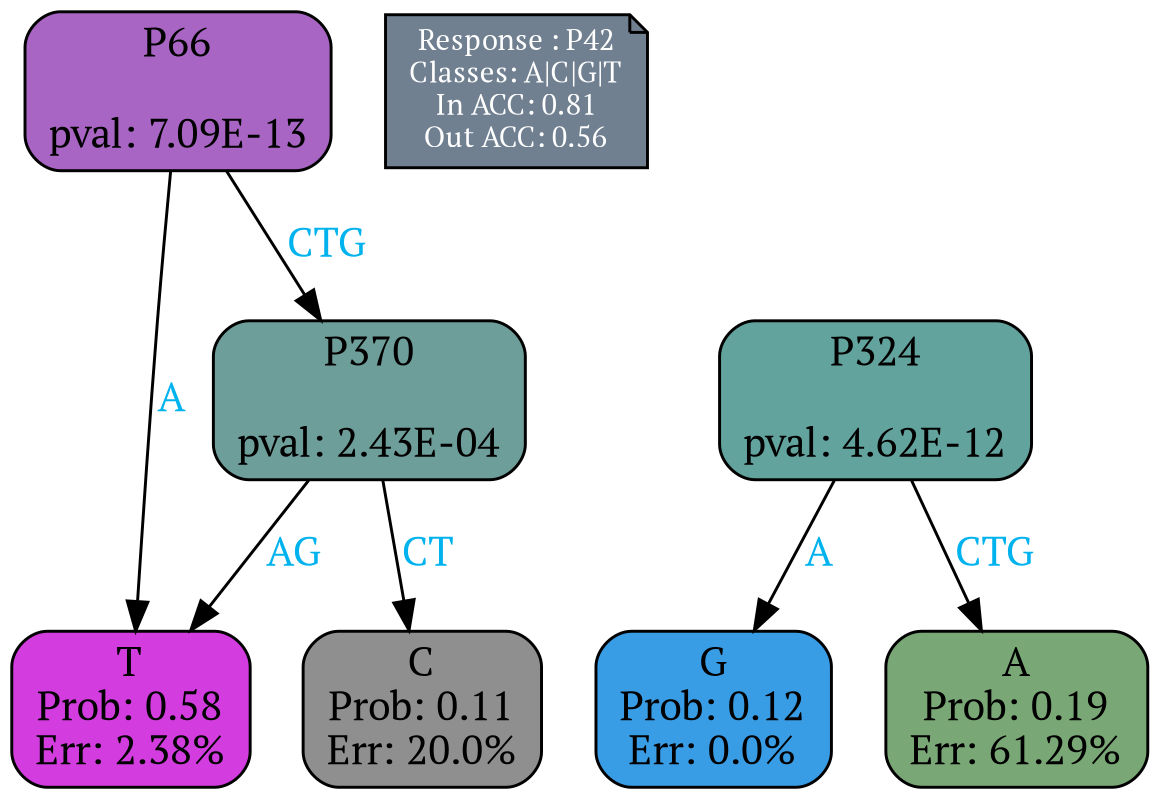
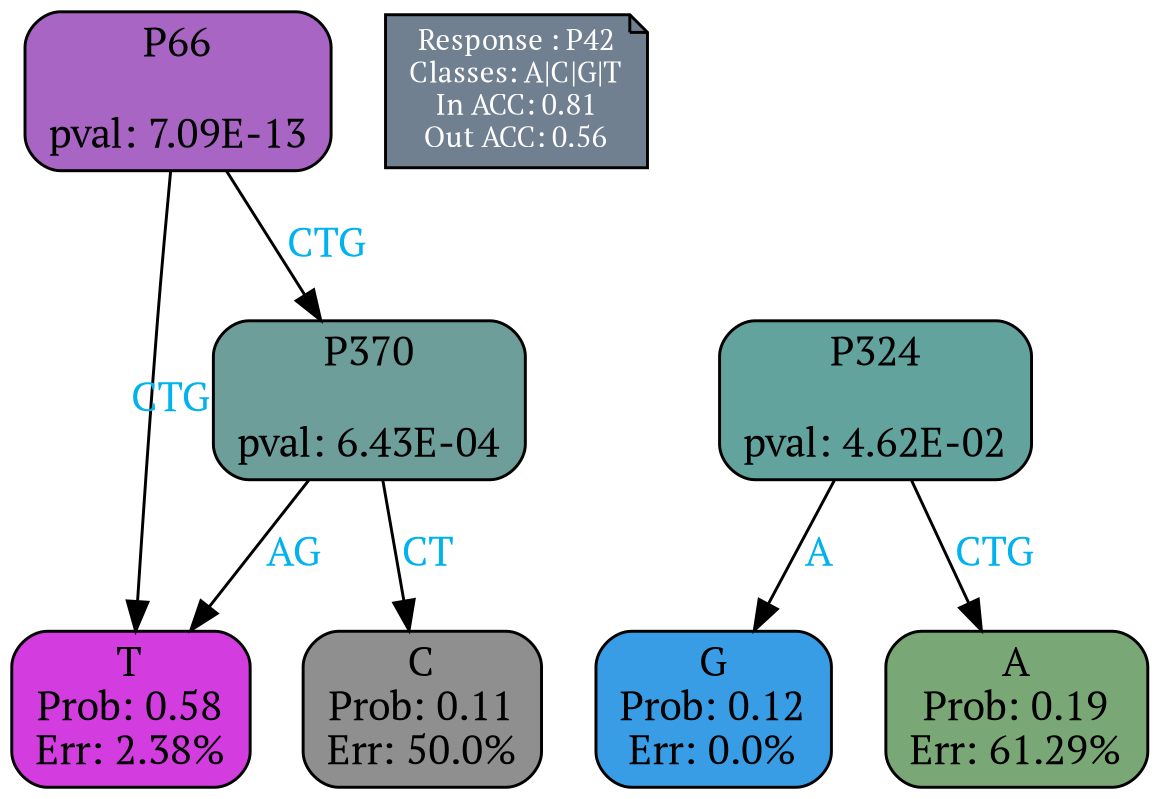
(172, 400) -> (172, 400)
(369, 400) -> (369, 400)
(876, 400) -> (876, 400)
(422, 709) -> (422, 709)
